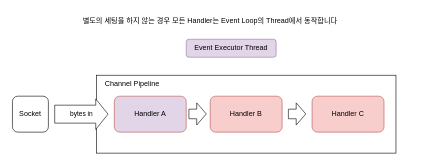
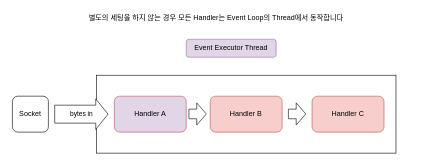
(210, 21) -> (216, 18)
(132, 84) -> none
